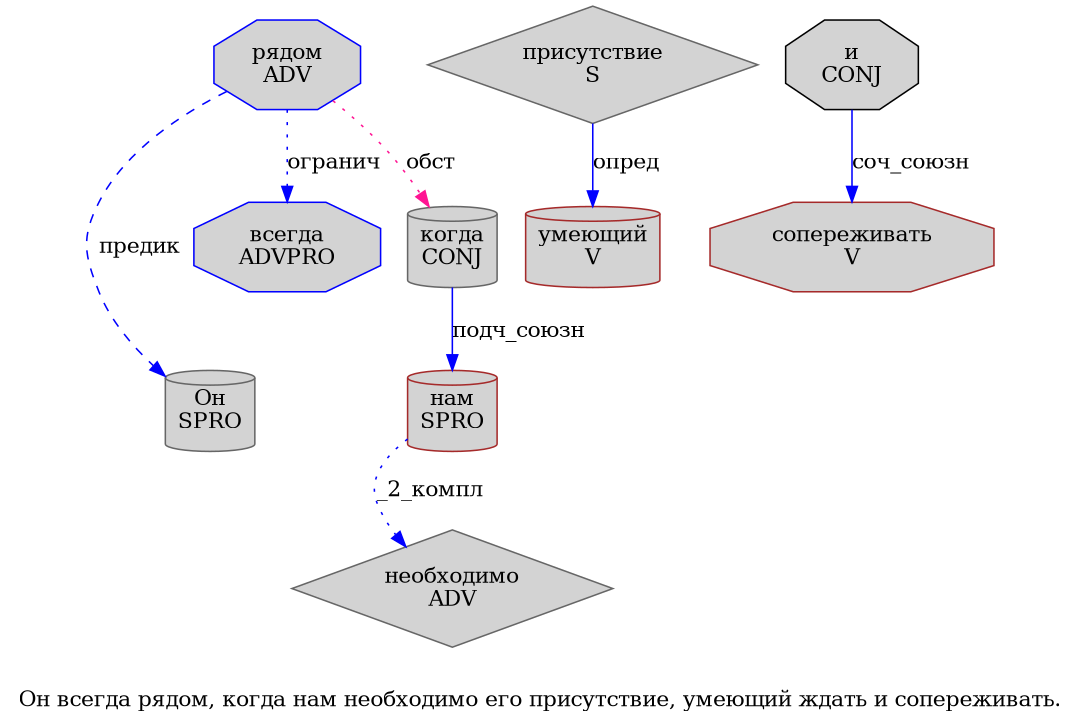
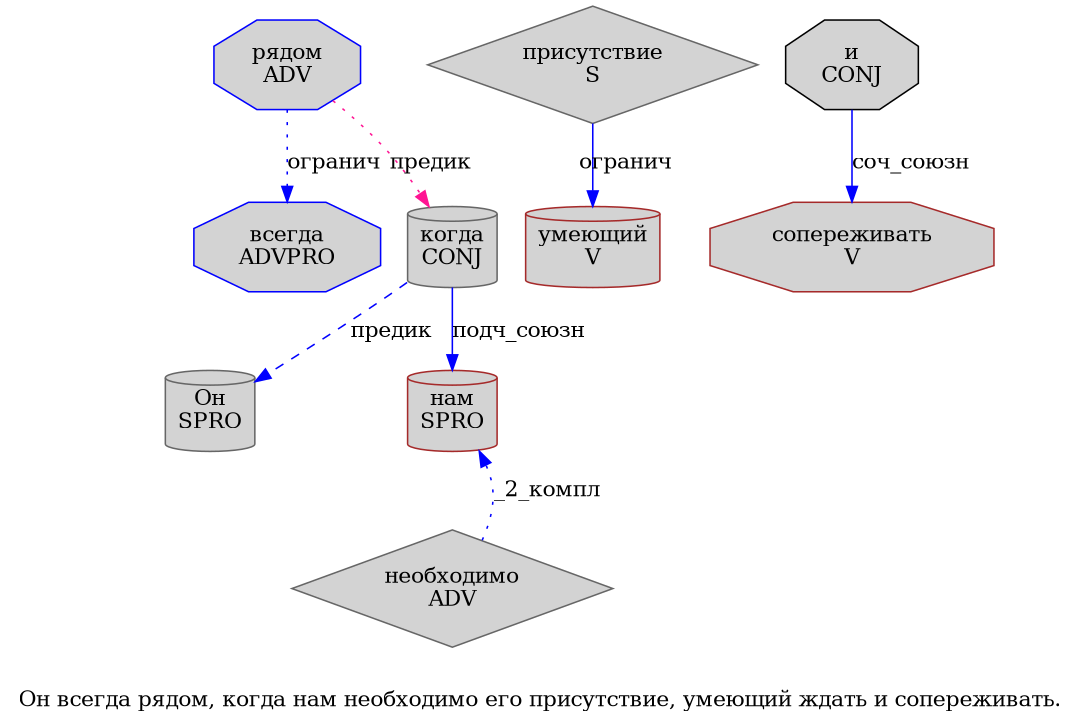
(431, 163) -> (431, 163)
(626, 163) -> (626, 163)
(96, 209) -> (338, 329)
(375, 484) -> (493, 503)
